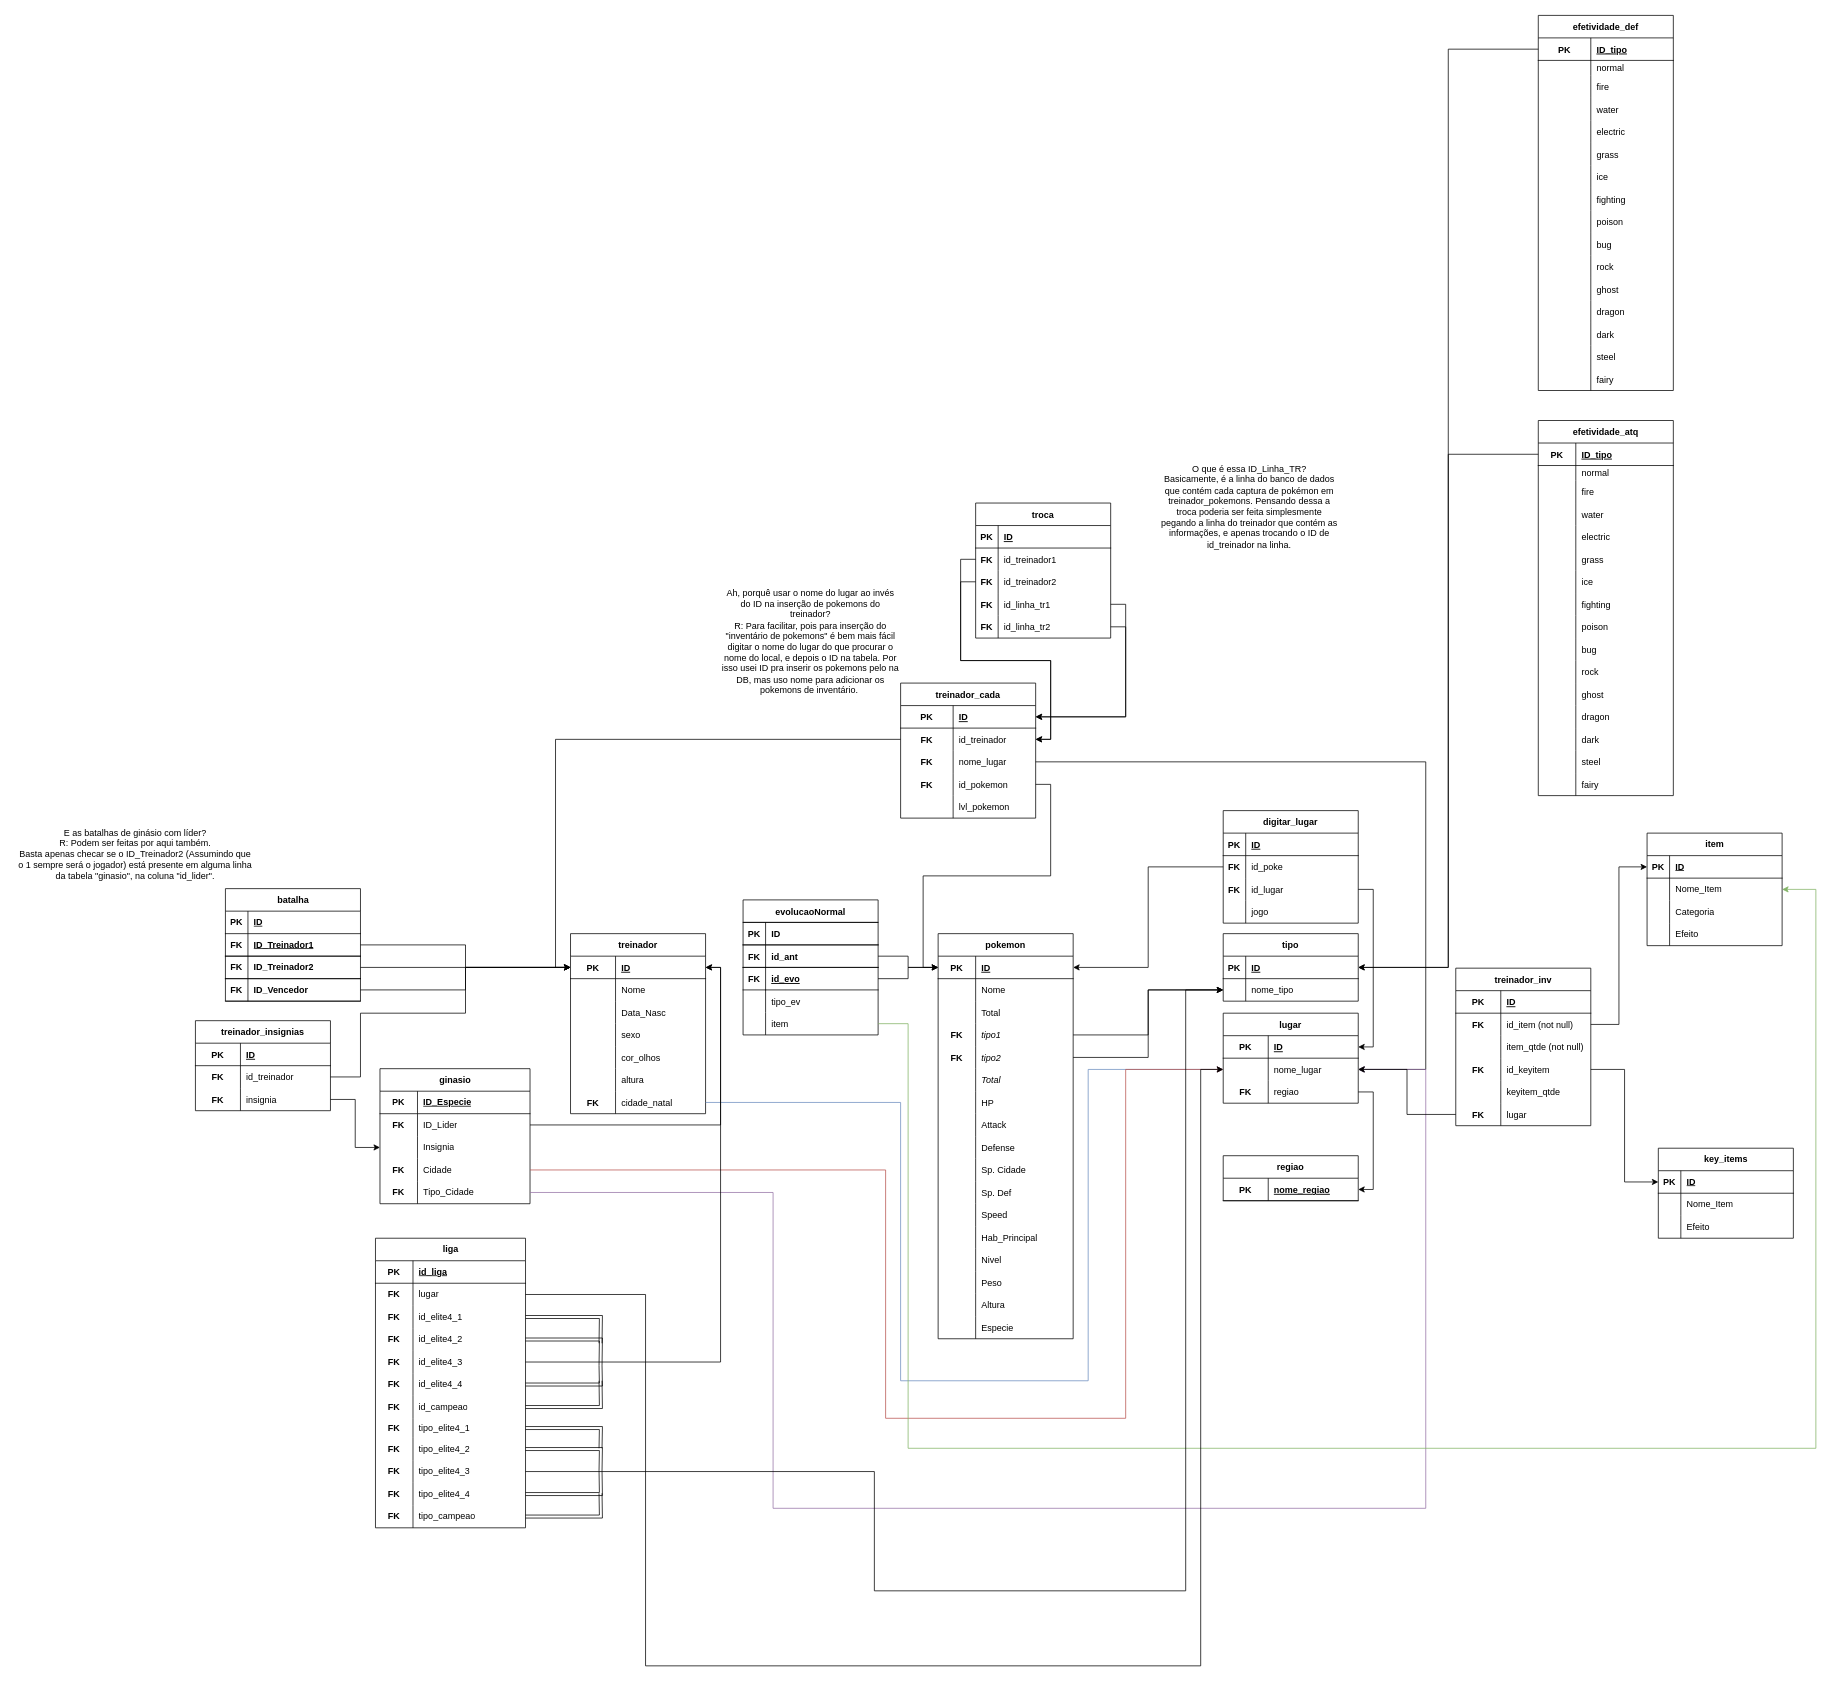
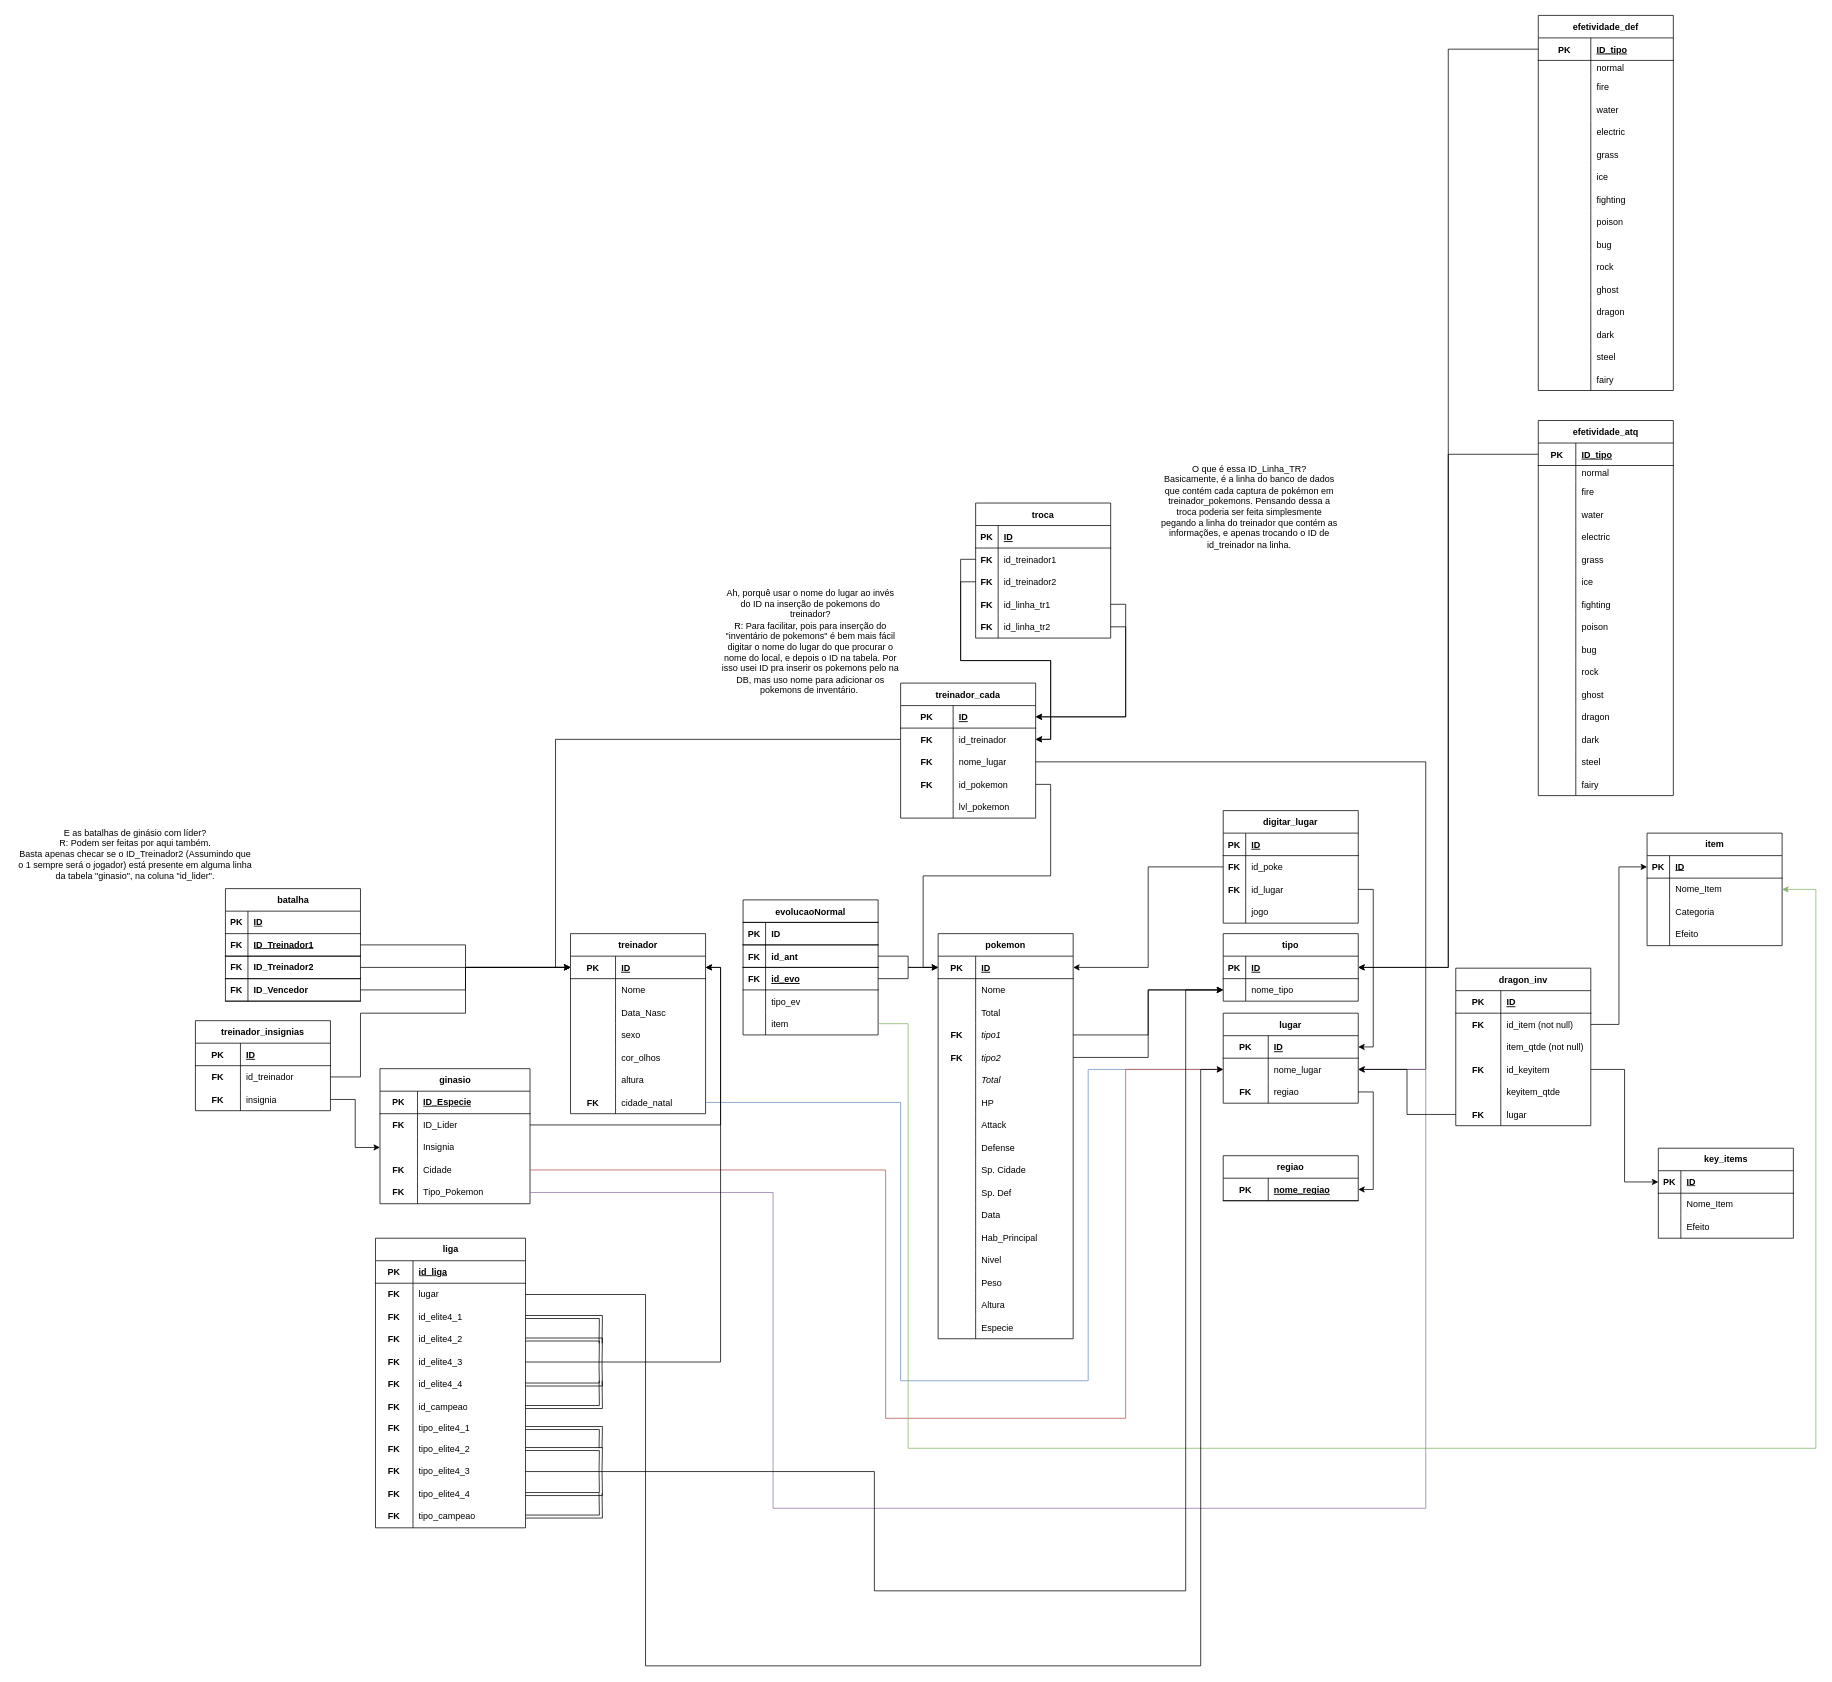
(1523, 980) -> (1523, 980)
(449, 1192) -> (452, 1192)
(994, 1215) -> (991, 1215)
